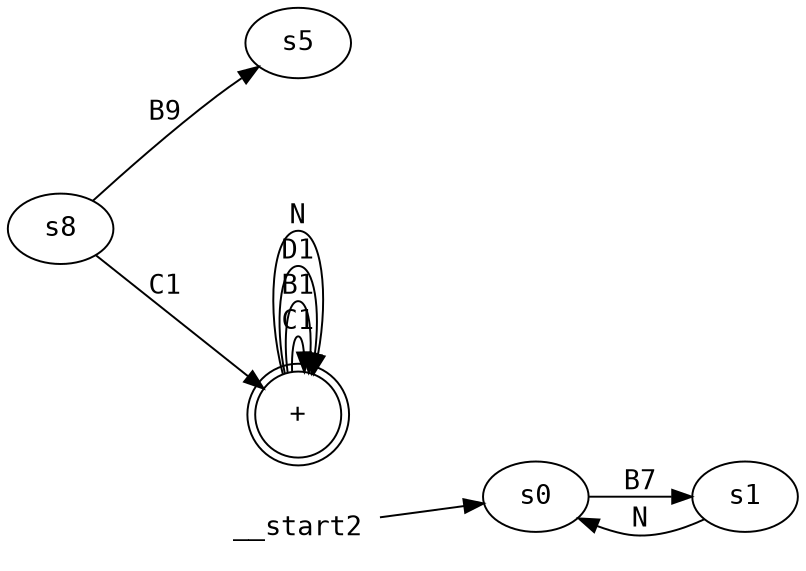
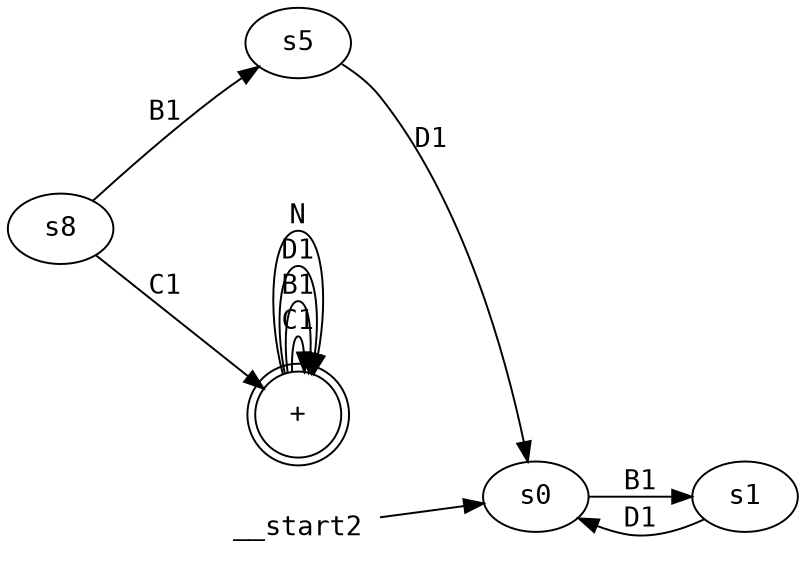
(165, 112) -> (165, 112)
none -> (461, 238)
(640, 482) -> (640, 482)
(640, 519) -> (640, 519)
